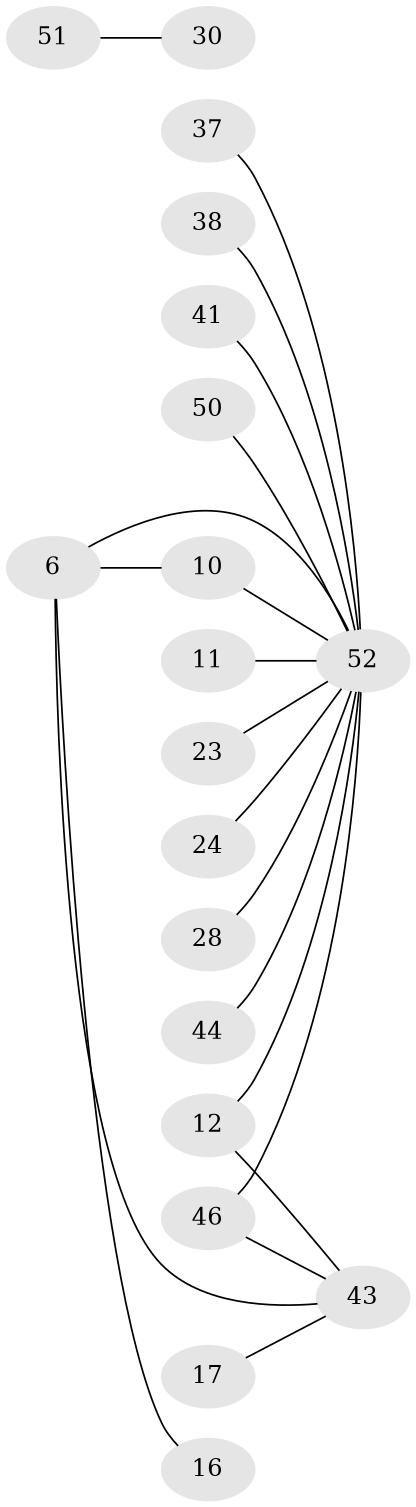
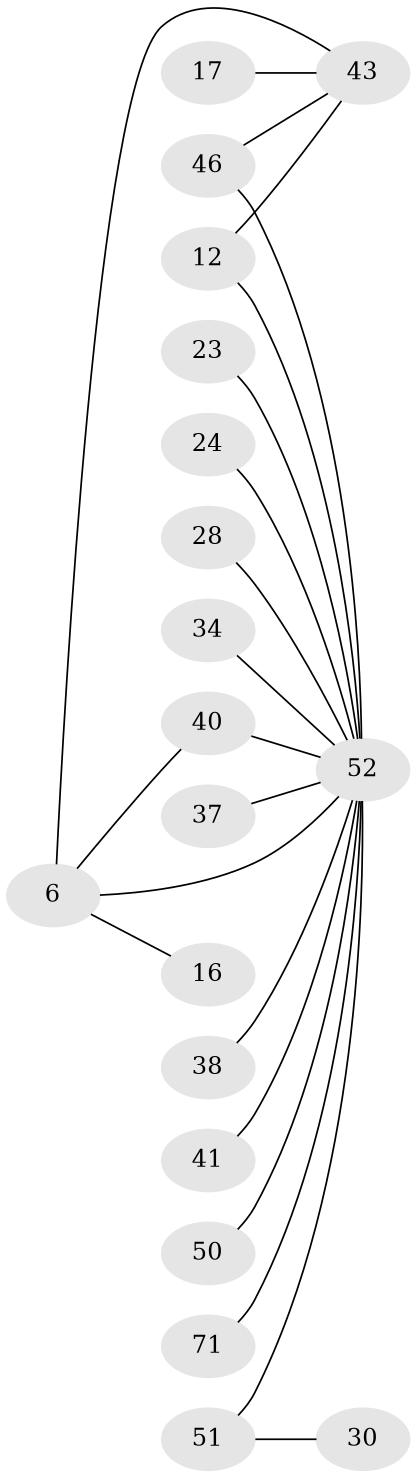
(208, 568) -> (208, 723)
(208, 661) -> (208, 1346)
(208, 1032) -> (208, 630)
none -> (339, 1117)
